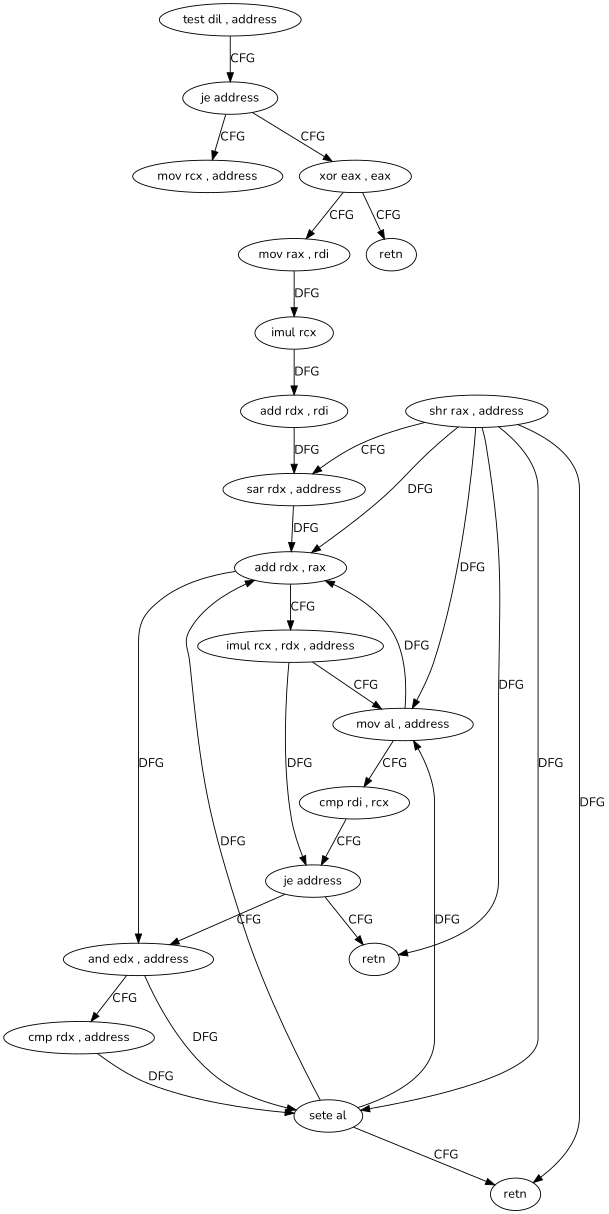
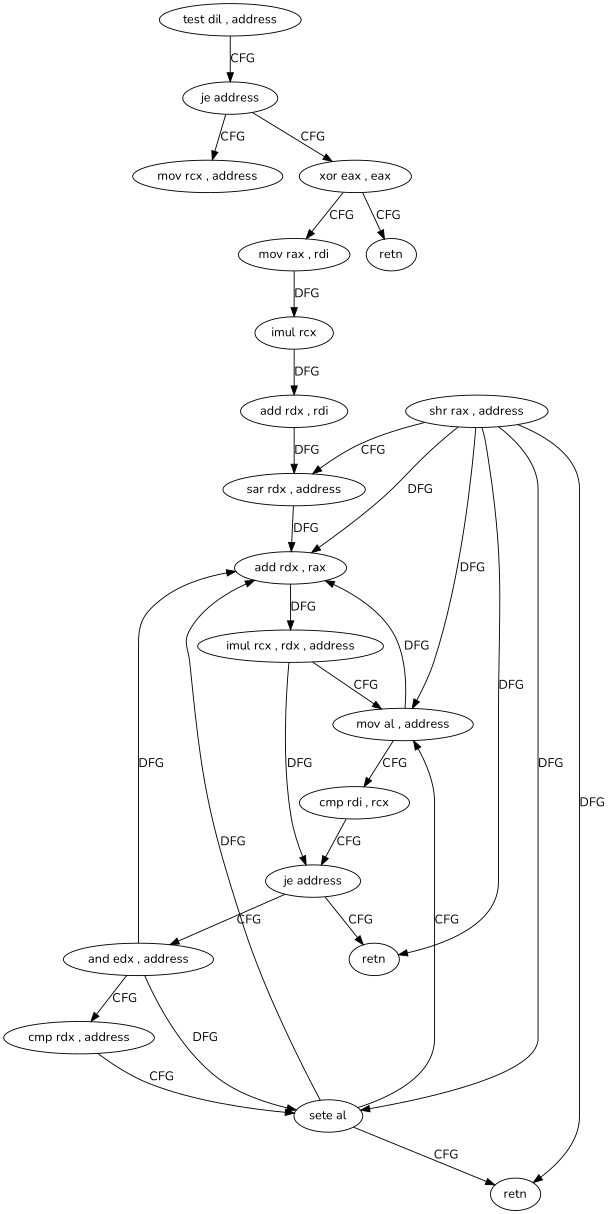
(303, 607) -> (304, 607)
(138, 722) -> (138, 732)
(448, 920) -> (447, 920)
(161, 1077) -> (162, 1077)
